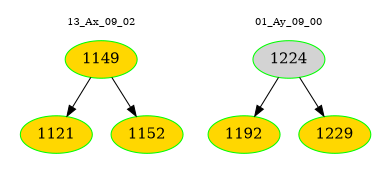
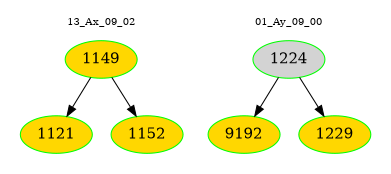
(244, 135) -> (244, 135)
